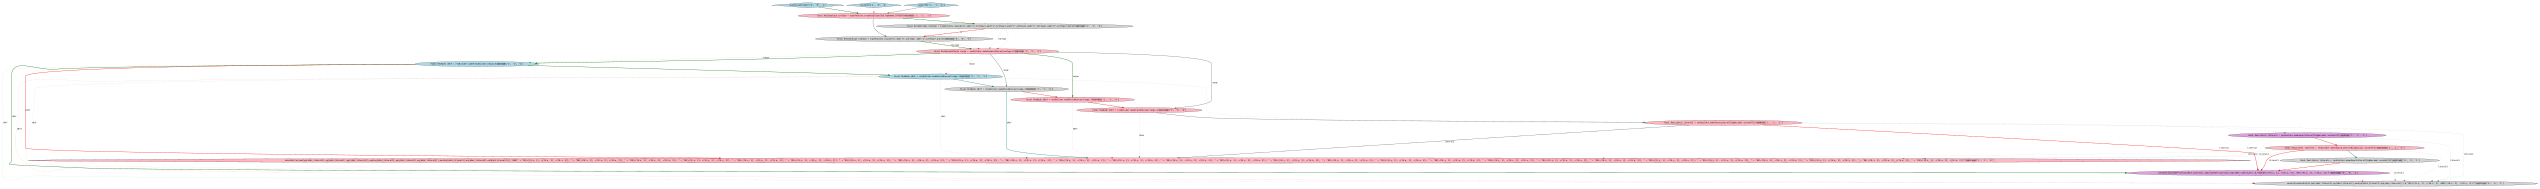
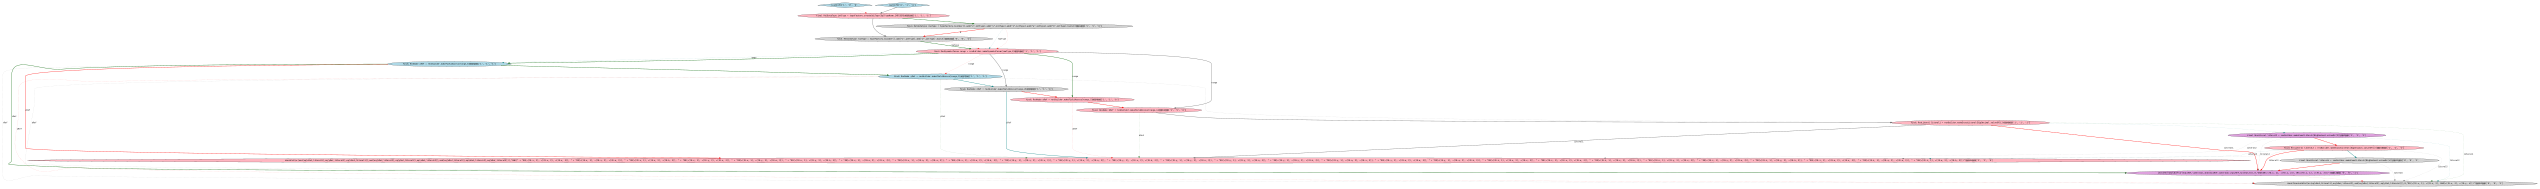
(808, 5) -> none
